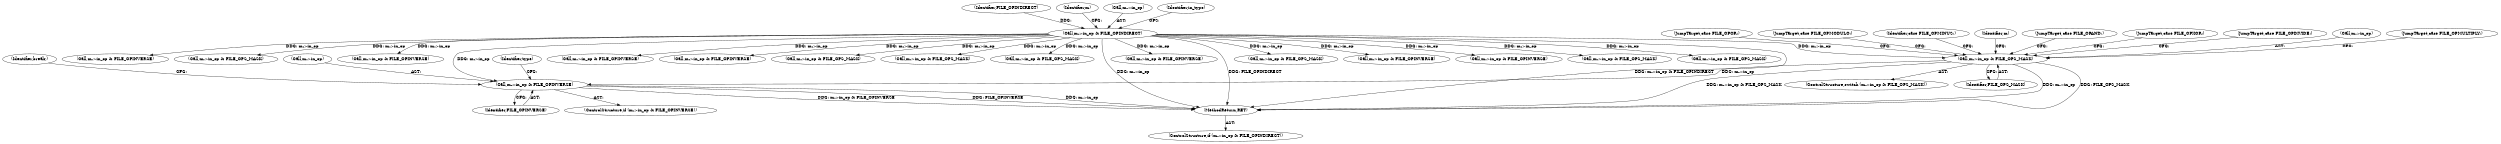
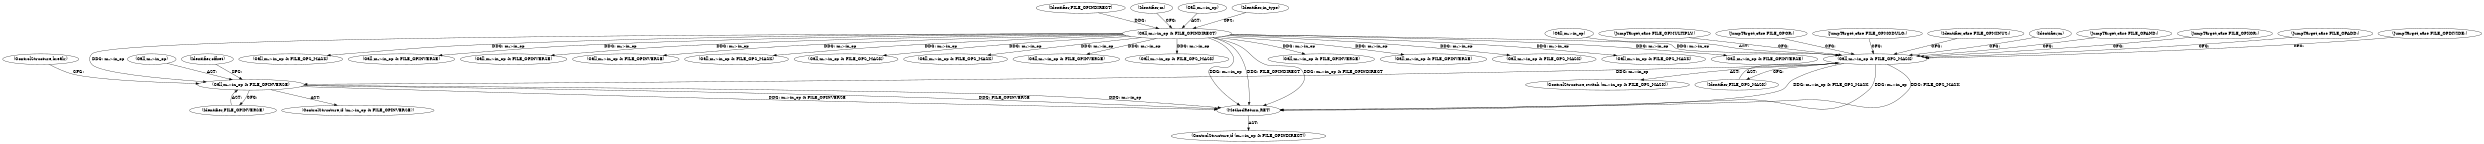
none -> (2325, 34)
(30, 59) -> (41, 59)
(517, 59) -> (207, 59)
